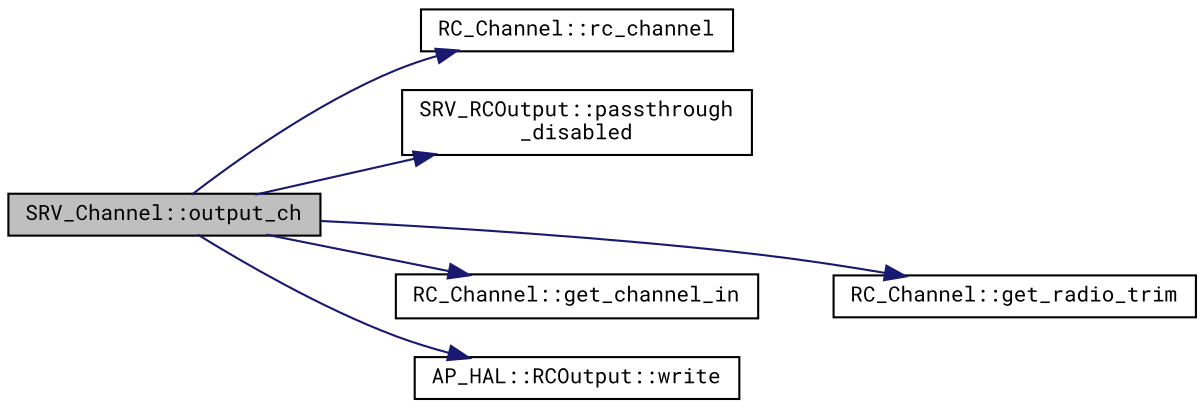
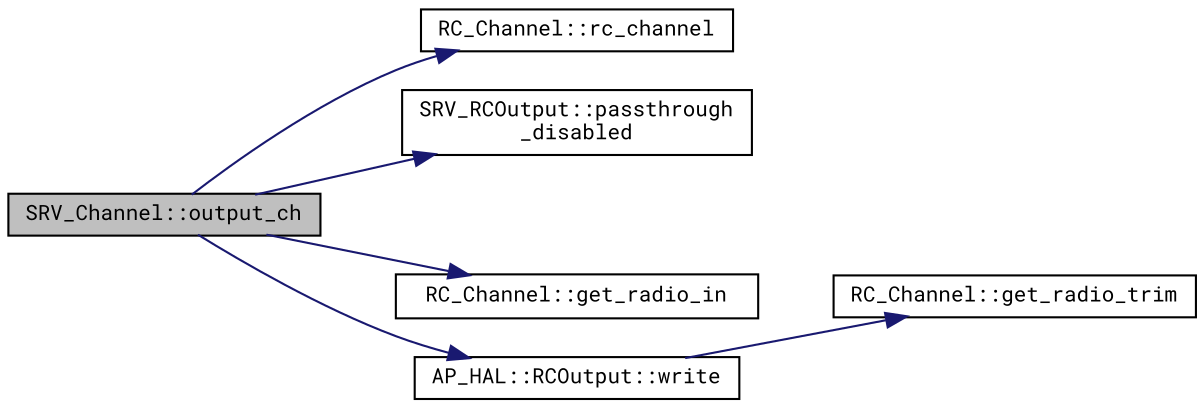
(604, 239) -> (786, 339)
(577, 296) -> (577, 296)
